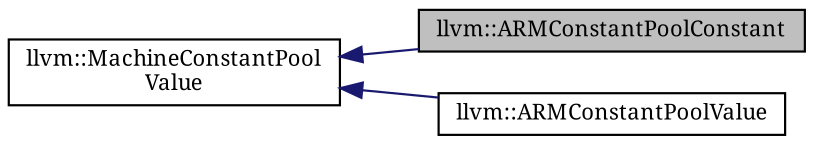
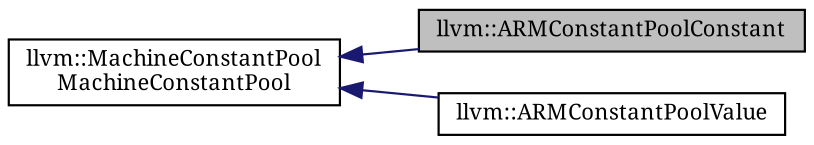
(174, 72) -> (174, 72)
